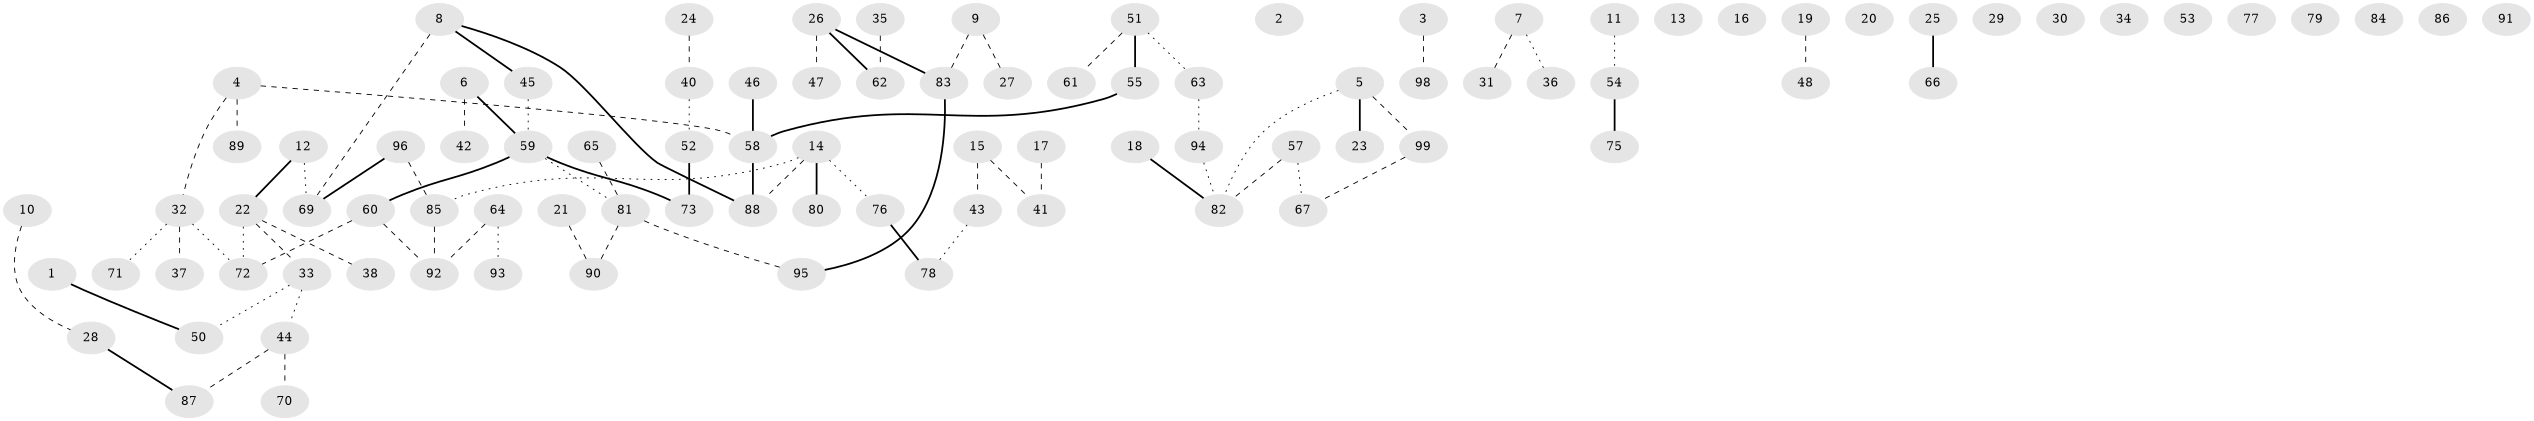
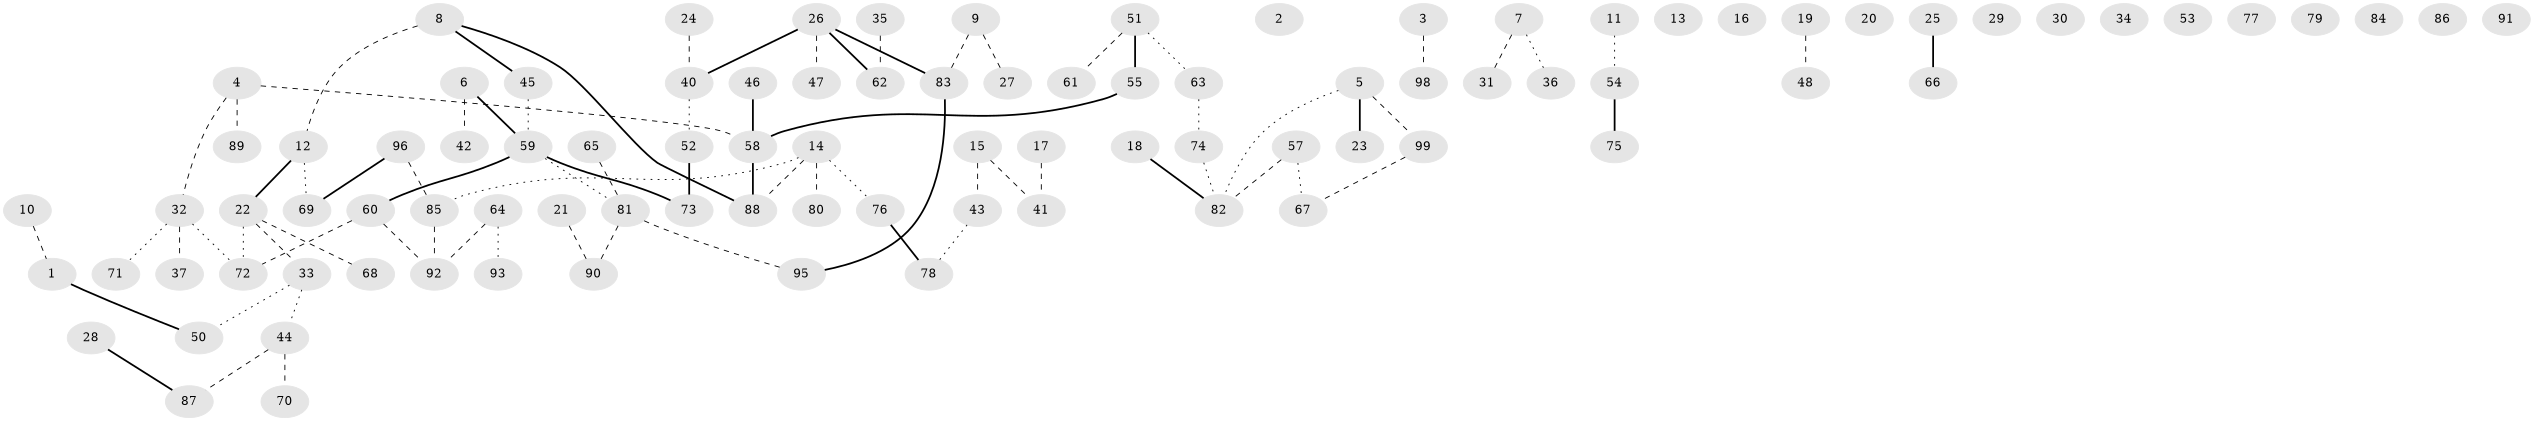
none -> (753, 51)
(373, 115) -> (346, 62)
(1199, 147) -> (1199, 147)
(817, 179) -> (817, 179)
(371, 274) -> (371, 274)
(20, 290) -> (40, 242)
